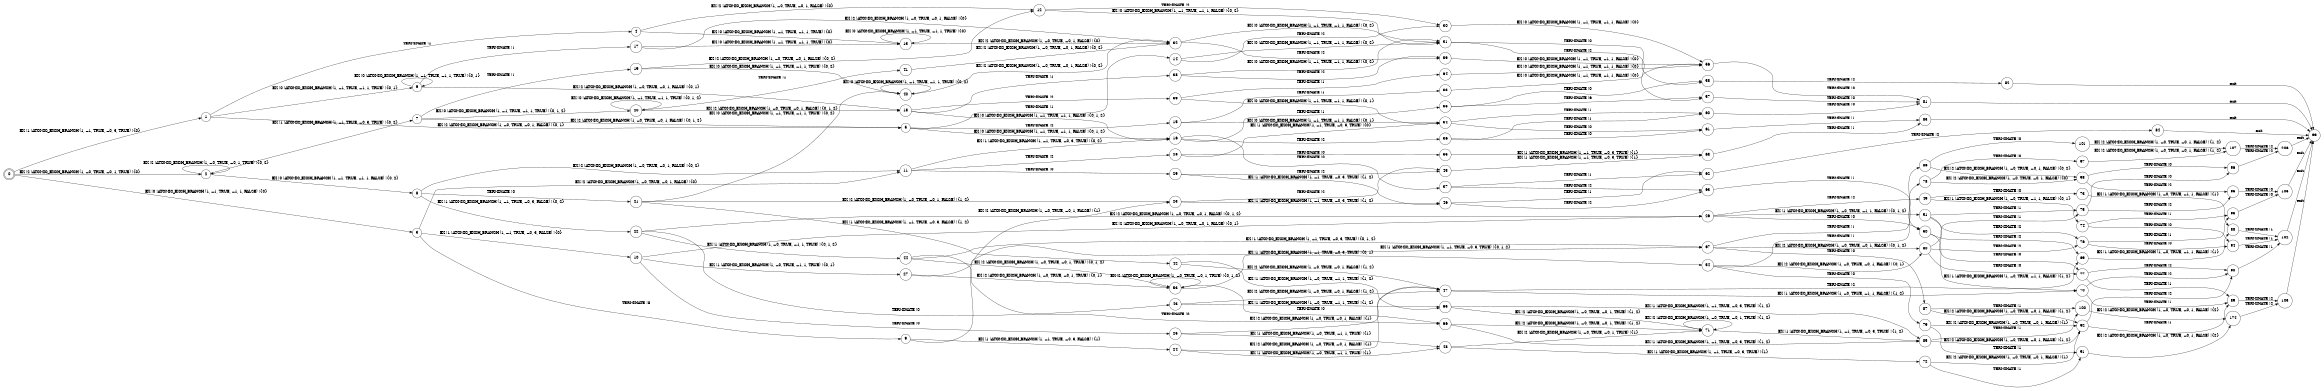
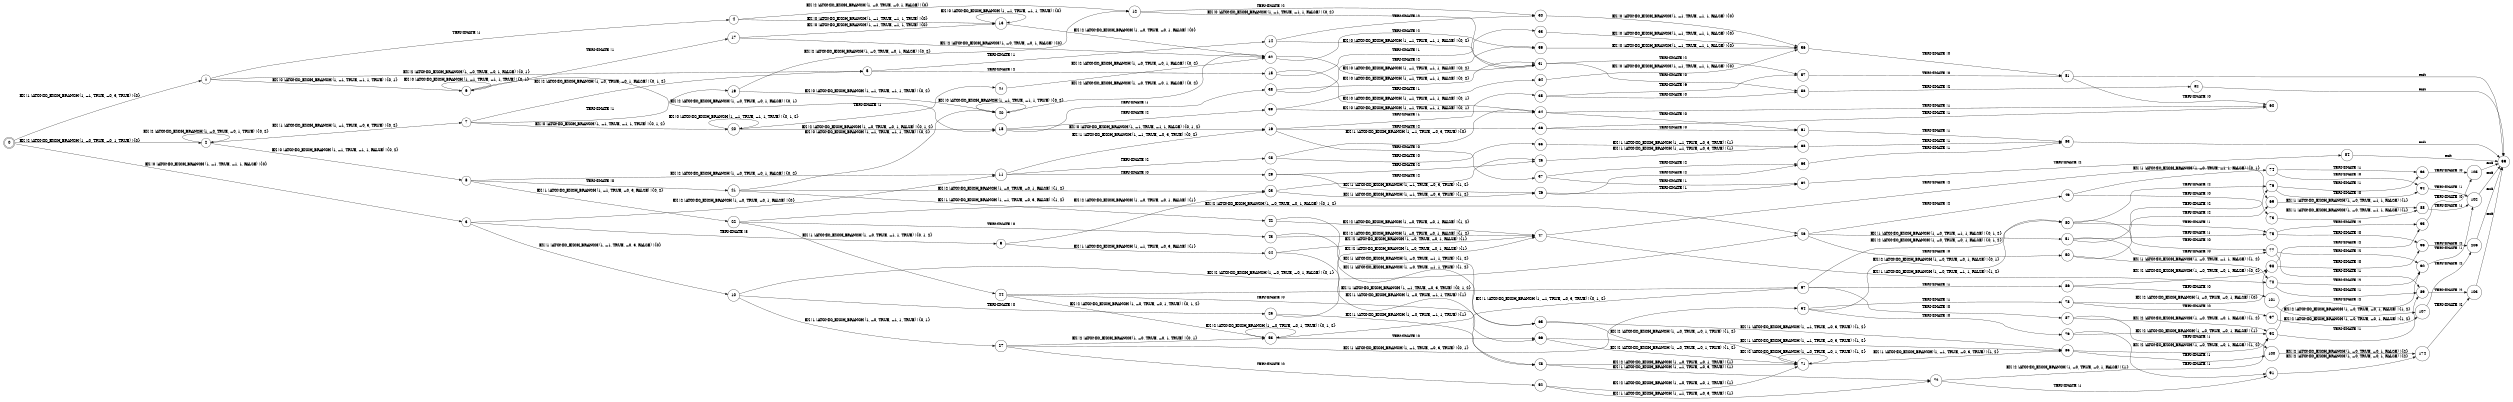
(1816, 114) -> (2166, 102)
(1038, 136) -> none
(1830, 181) -> (1934, 153)
none -> (1541, 385)
